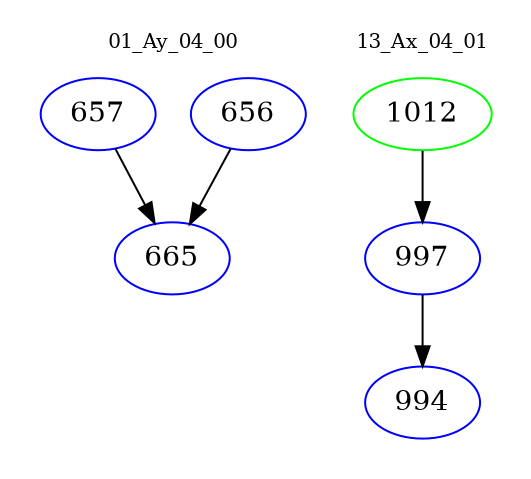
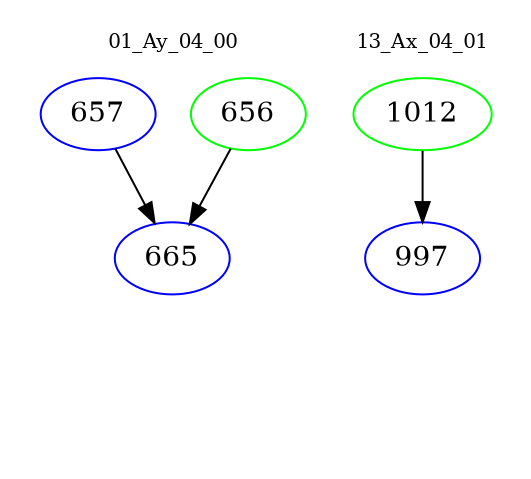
(248, 114) -> (248, 114)
(423, 403) -> none
